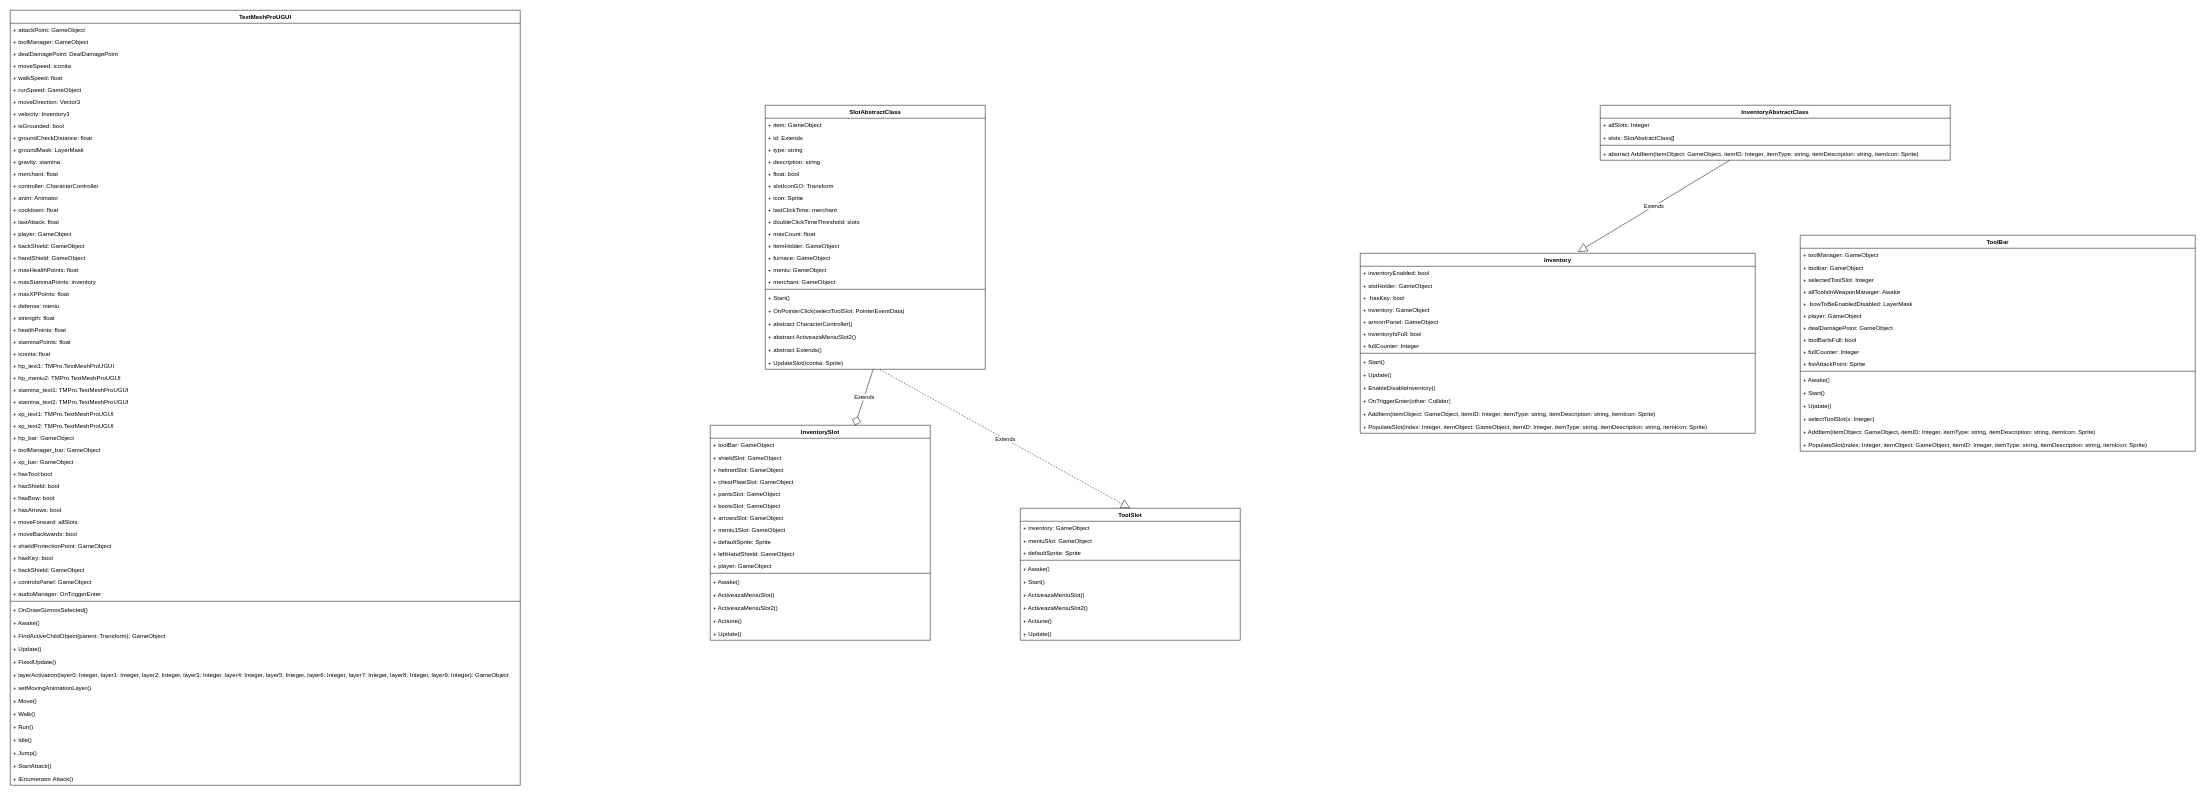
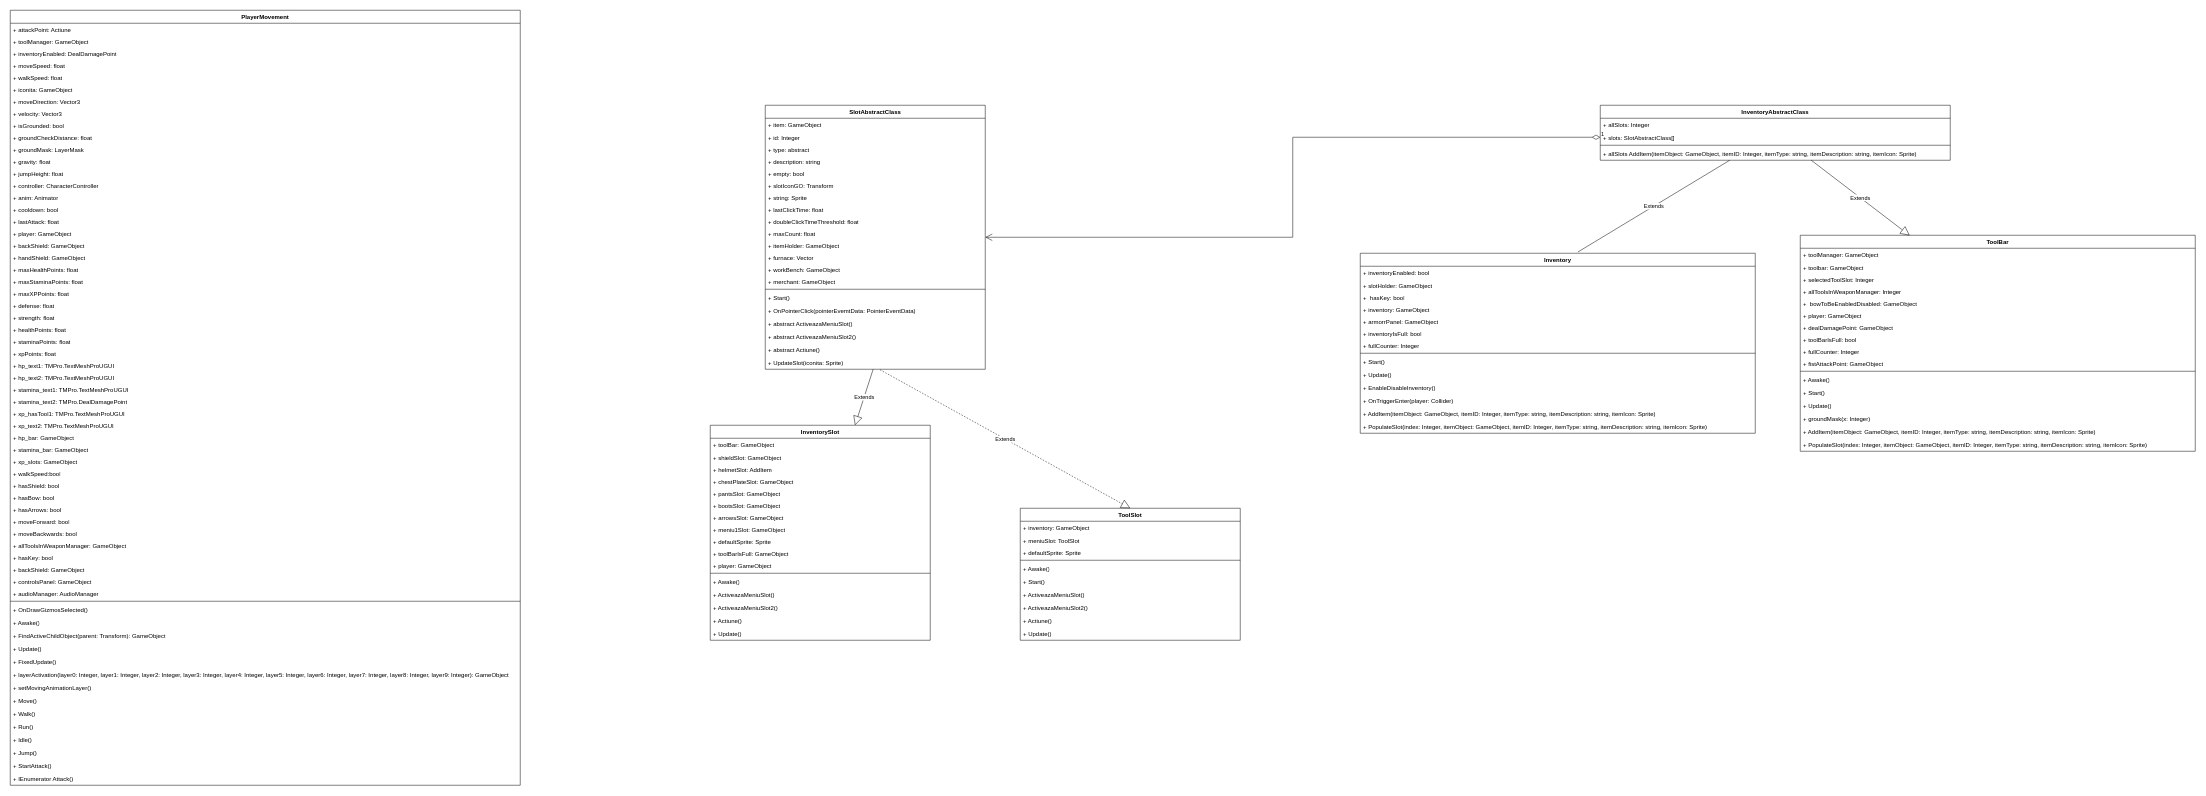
(265, 17) -> (265, 17)
(52, 30) -> (46, 30)
(65, 54) -> (67, 54)
(43, 66) -> (40, 66)
(48, 90) -> (45, 90)
(46, 114) -> (41, 114)
(787, 138) -> (787, 138)
(789, 150) -> (793, 150)
(1776, 158) -> (1776, 158)
(40, 162) -> (36, 162)
(39, 174) -> (41, 174)
(786, 174) -> (787, 174)
none -> (1293, 190)
none -> (1858, 196)
(788, 198) -> (791, 198)
(38, 210) -> (36, 210)
(805, 210) -> (799, 210)
(817, 222) -> (817, 222)
(1587, 246) -> (1583, 249)
(801, 258) -> (794, 258)
(797, 270) -> (805, 270)
(57, 282) -> (51, 282)
(1852, 292) -> (1856, 292)
(1859, 304) -> (1861, 304)
(37, 306) -> (37, 306)
(844, 311) -> (849, 311)
(819, 324) -> (816, 324)
(800, 350) -> (800, 350)
(35, 354) -> (38, 354)
(1841, 364) -> (1848, 364)
(66, 378) -> (66, 378)
(1413, 401) -> (1414, 401)
(73, 402) -> (72, 402)
(66, 414) -> (70, 414)
(858, 415) -> (858, 415)
(1846, 419) -> (1841, 419)
(59, 450) -> (52, 450)
(45, 462) -> (47, 462)
(750, 470) -> (745, 470)
(34, 474) -> (37, 474)
(47, 522) -> (42, 522)
(1058, 541) -> (1053, 541)
(67, 546) -> (71, 546)
(756, 554) -> (754, 554)
(60, 594) -> (56, 594)
